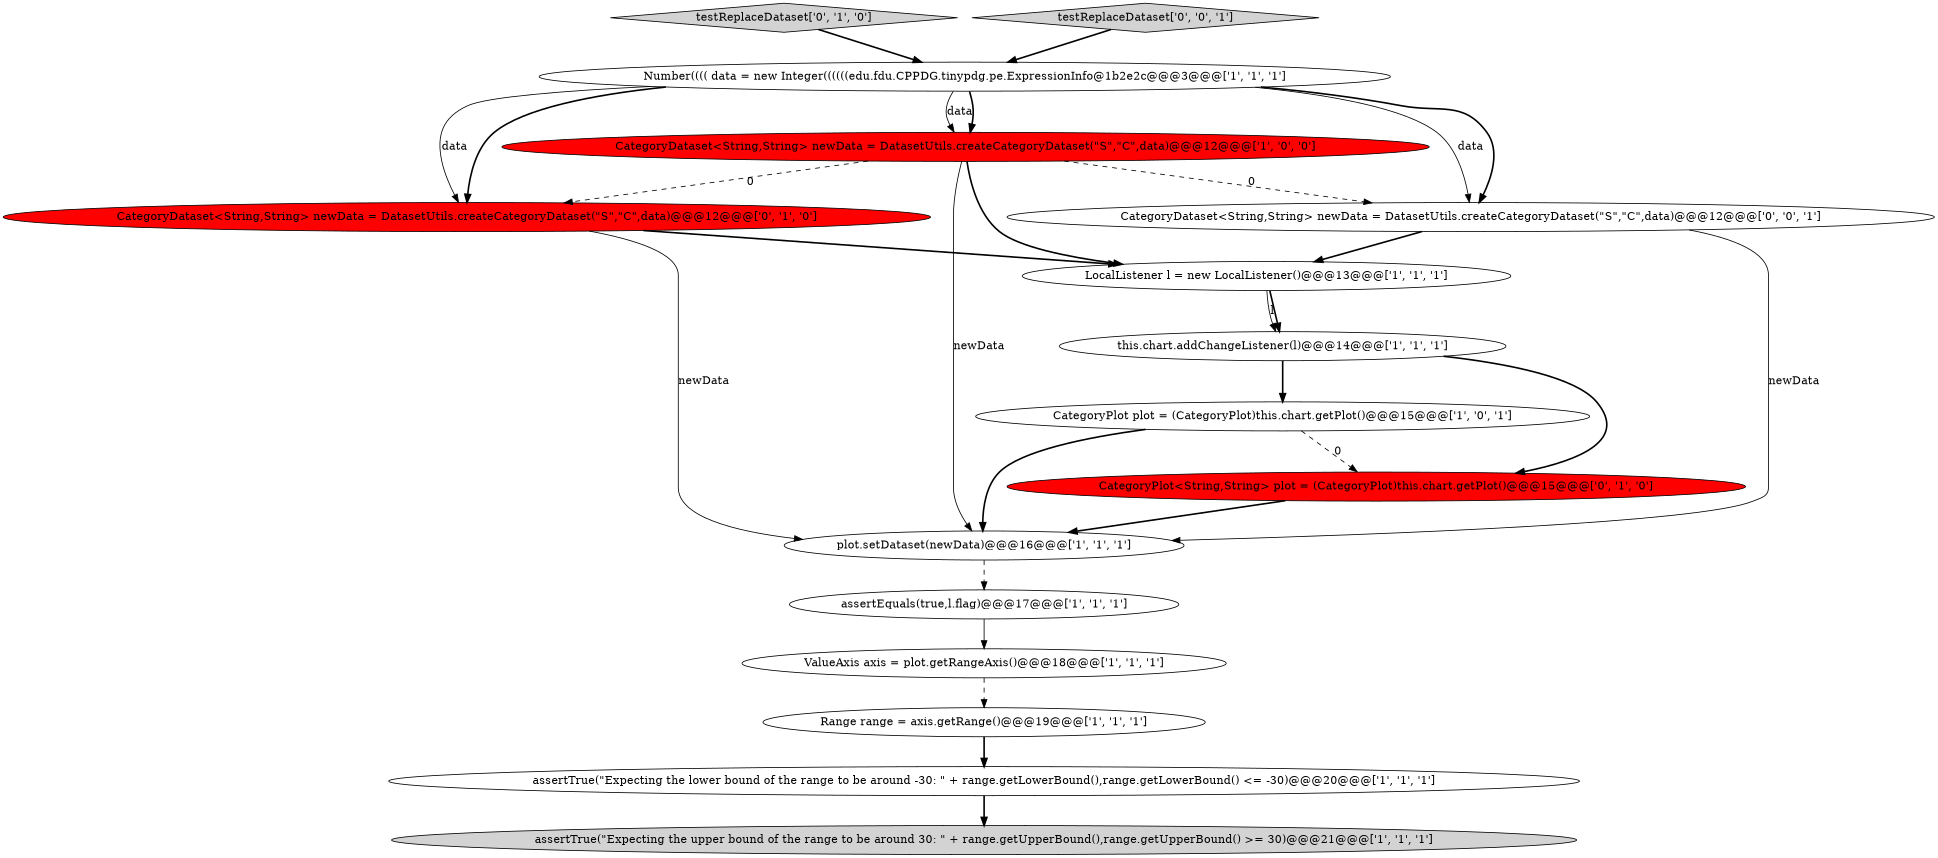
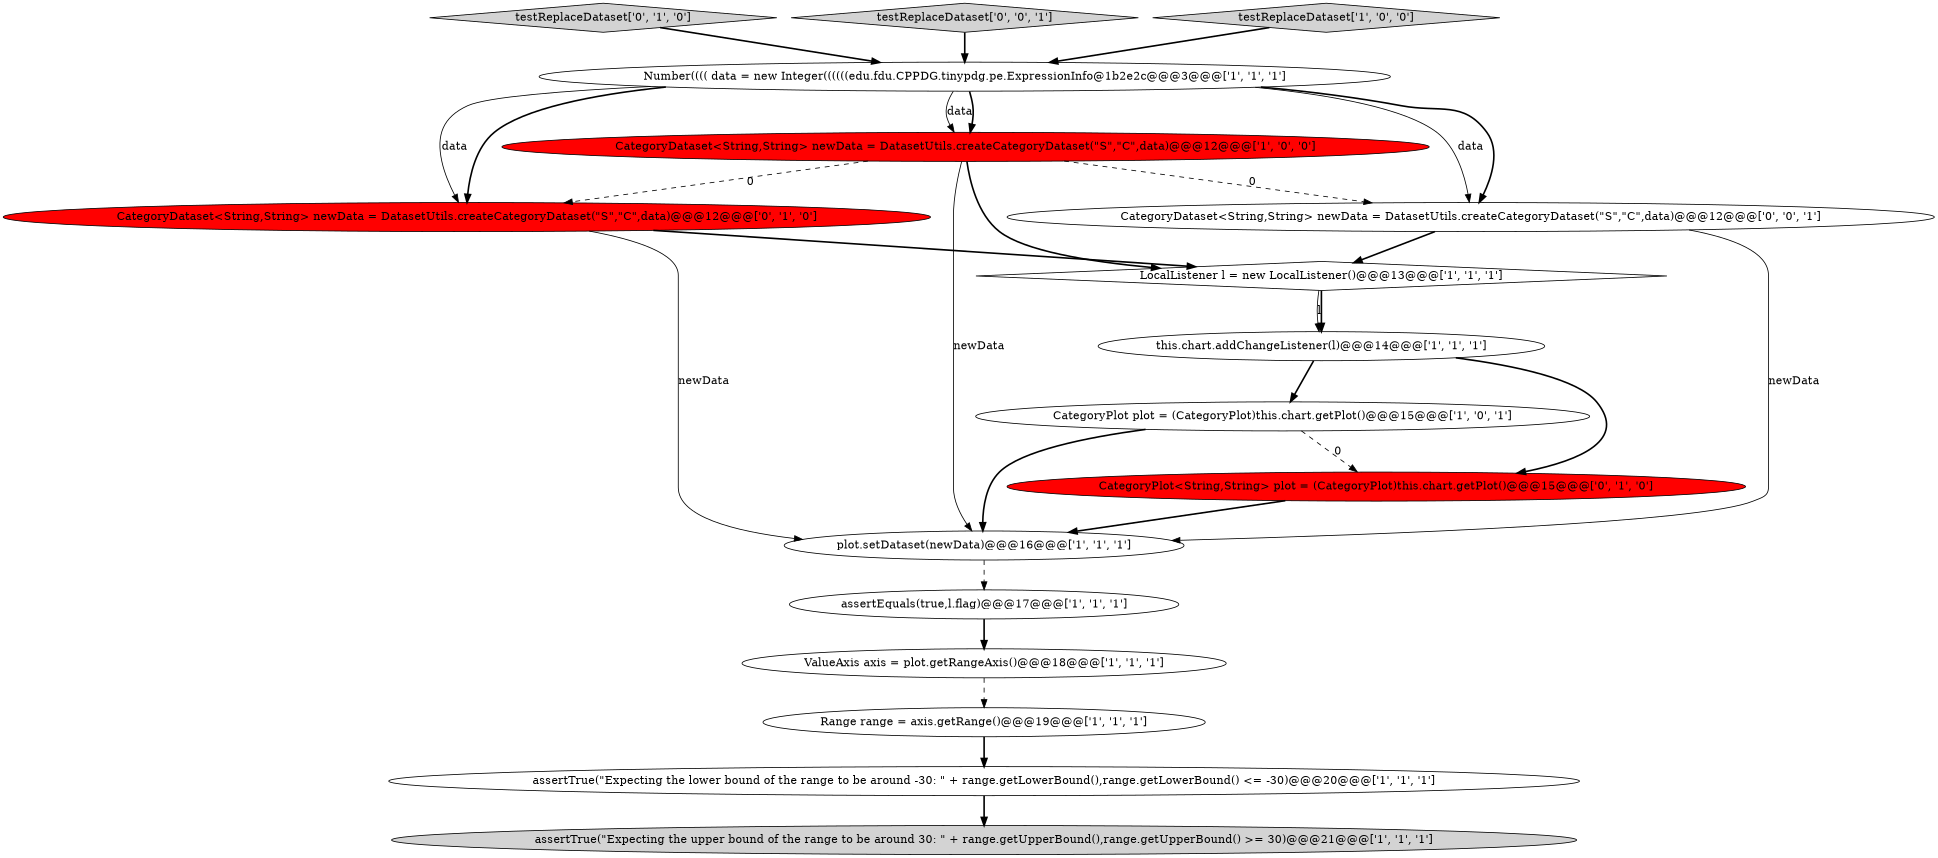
none -> (1326, 18)
(1266, 276) -> (1321, 276)
(984, 630) -> (984, 630)
